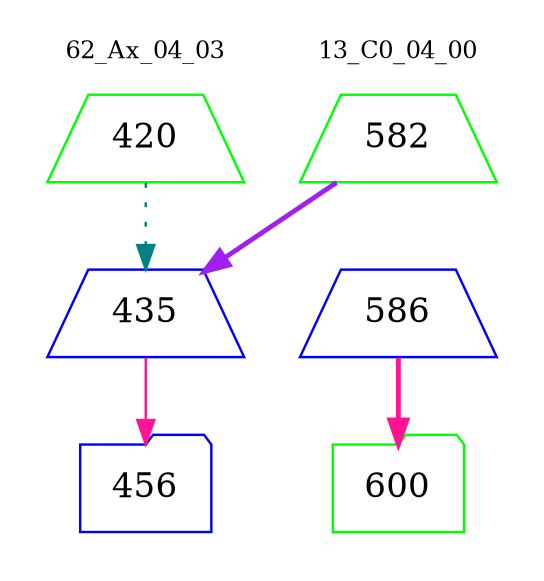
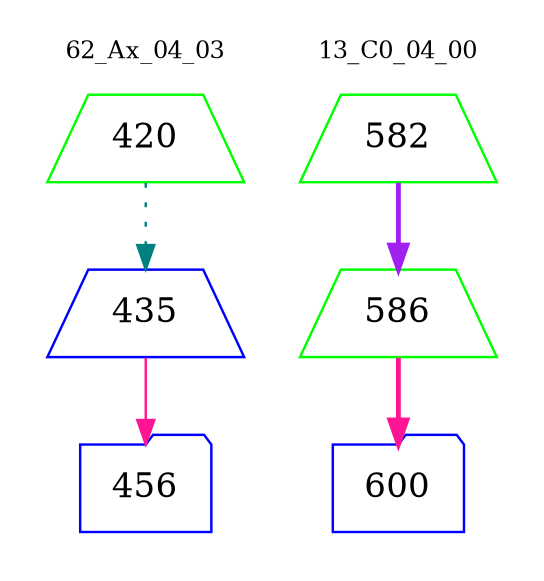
(297, 209) -> (398, 214)
(398, 313) -> (398, 313)
(398, 488) -> (398, 488)
